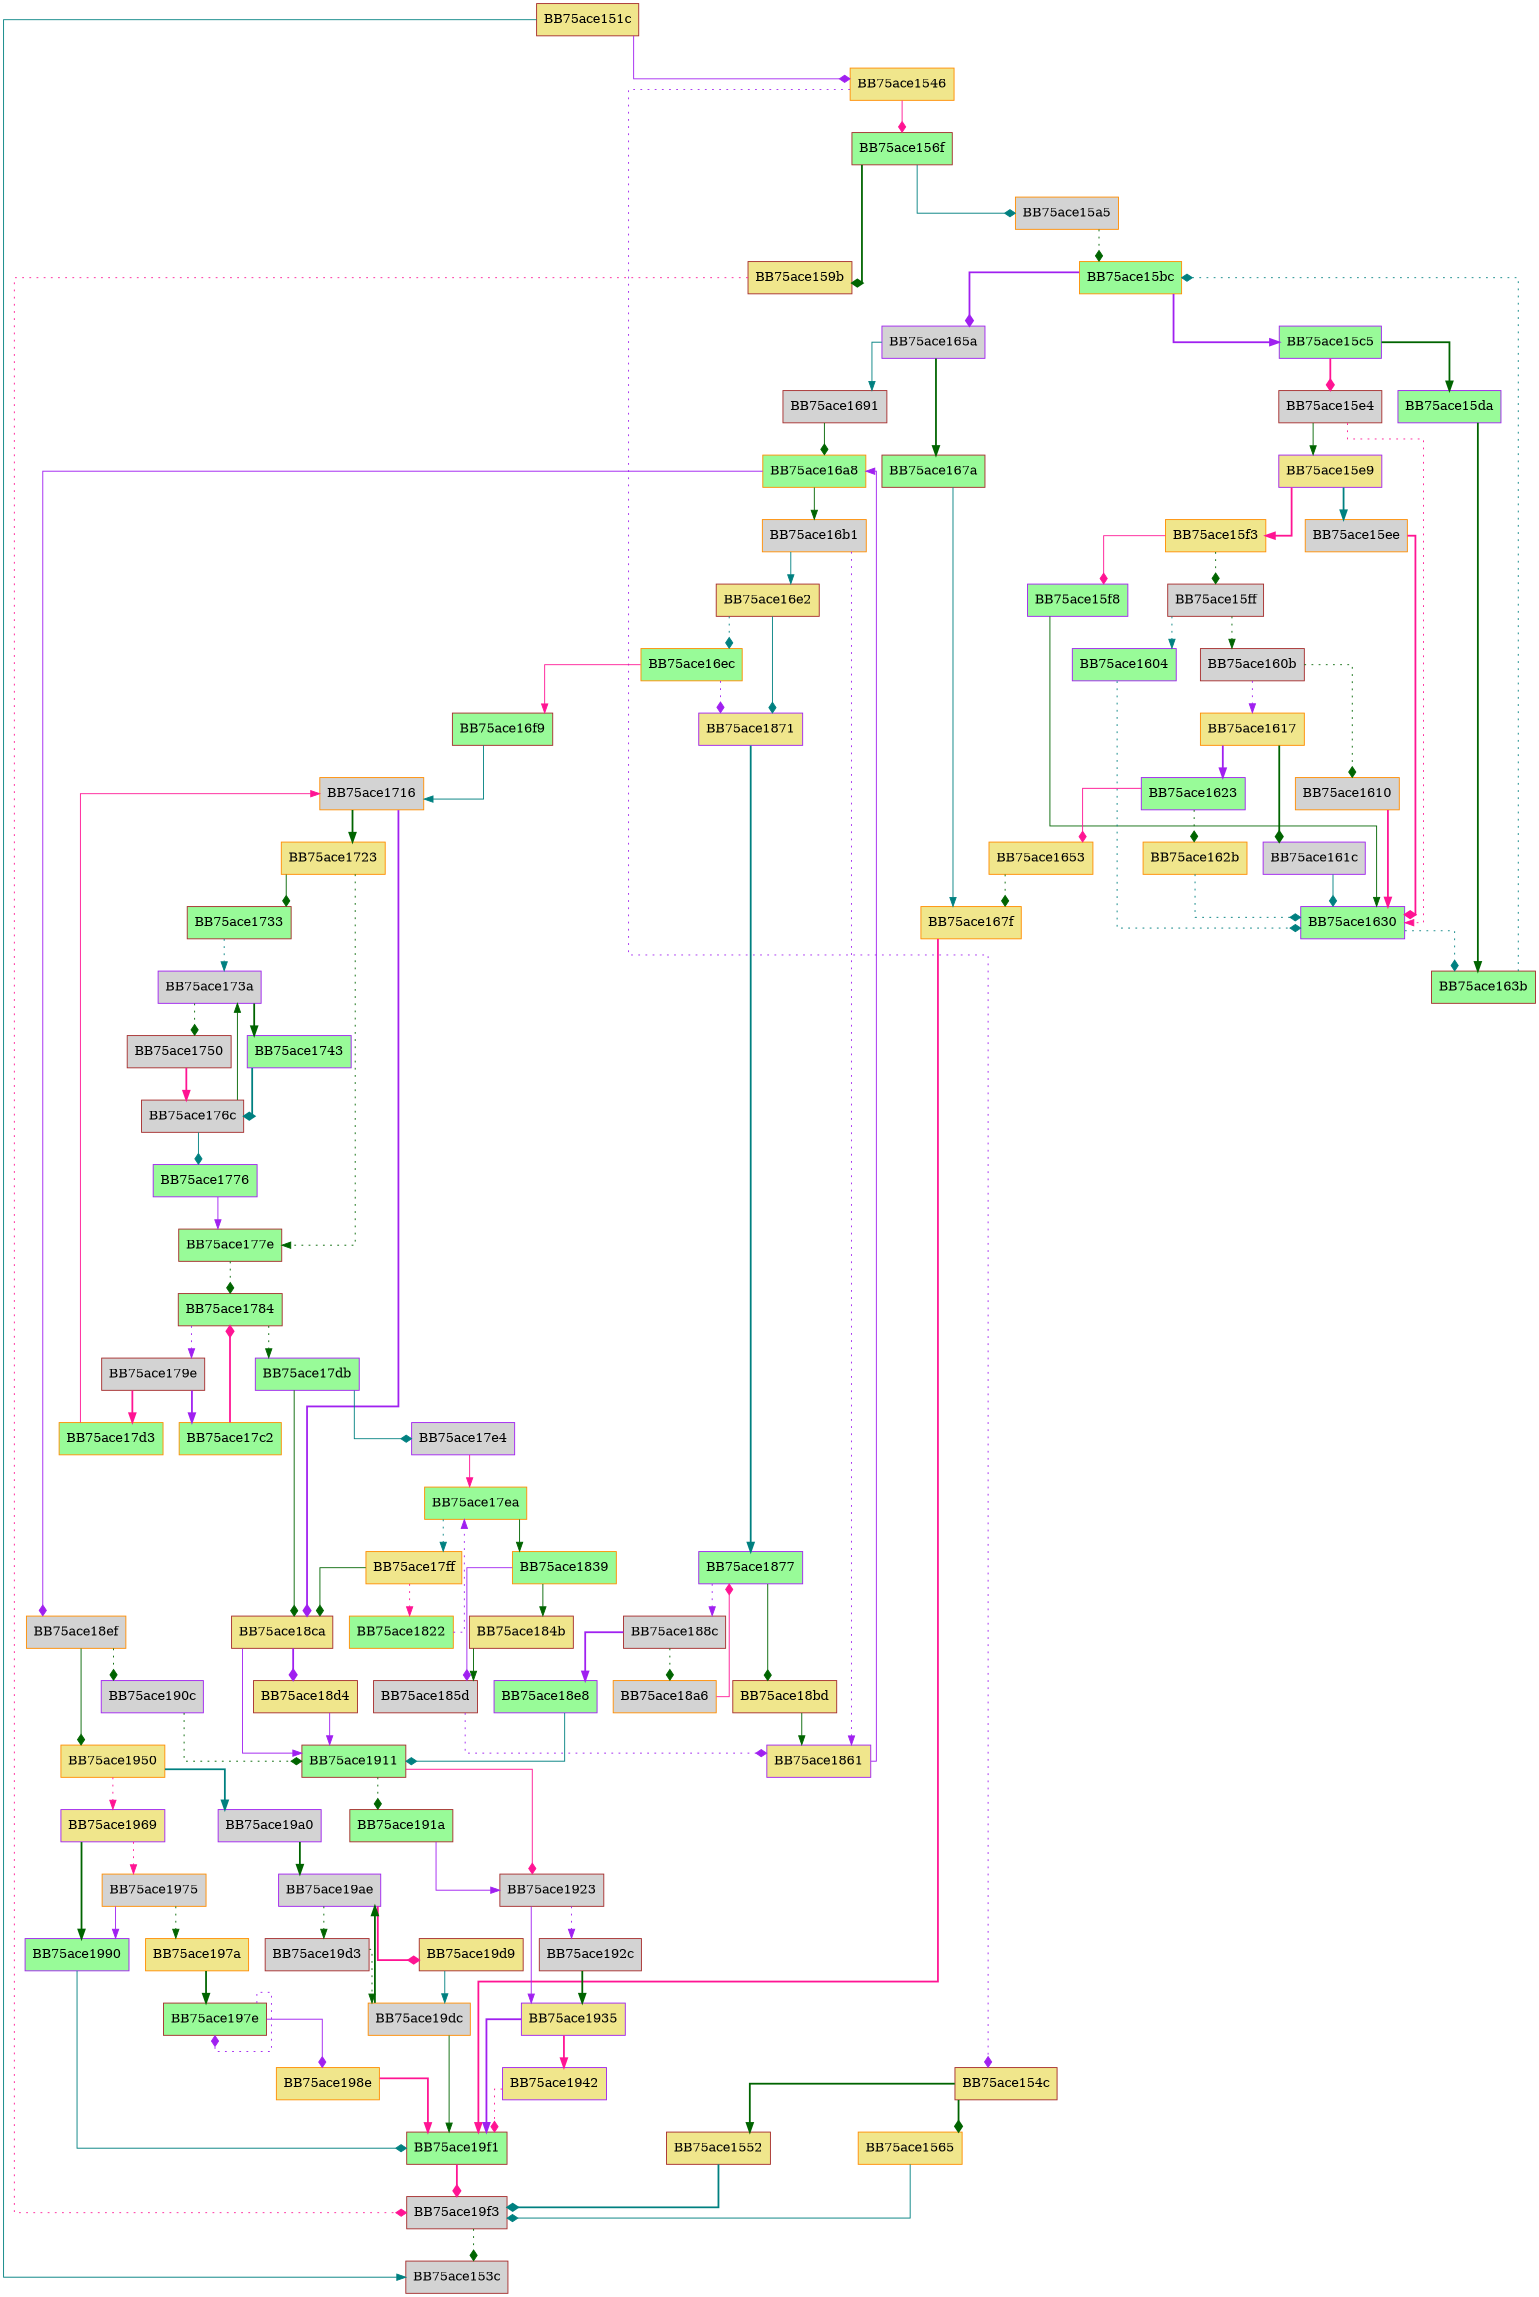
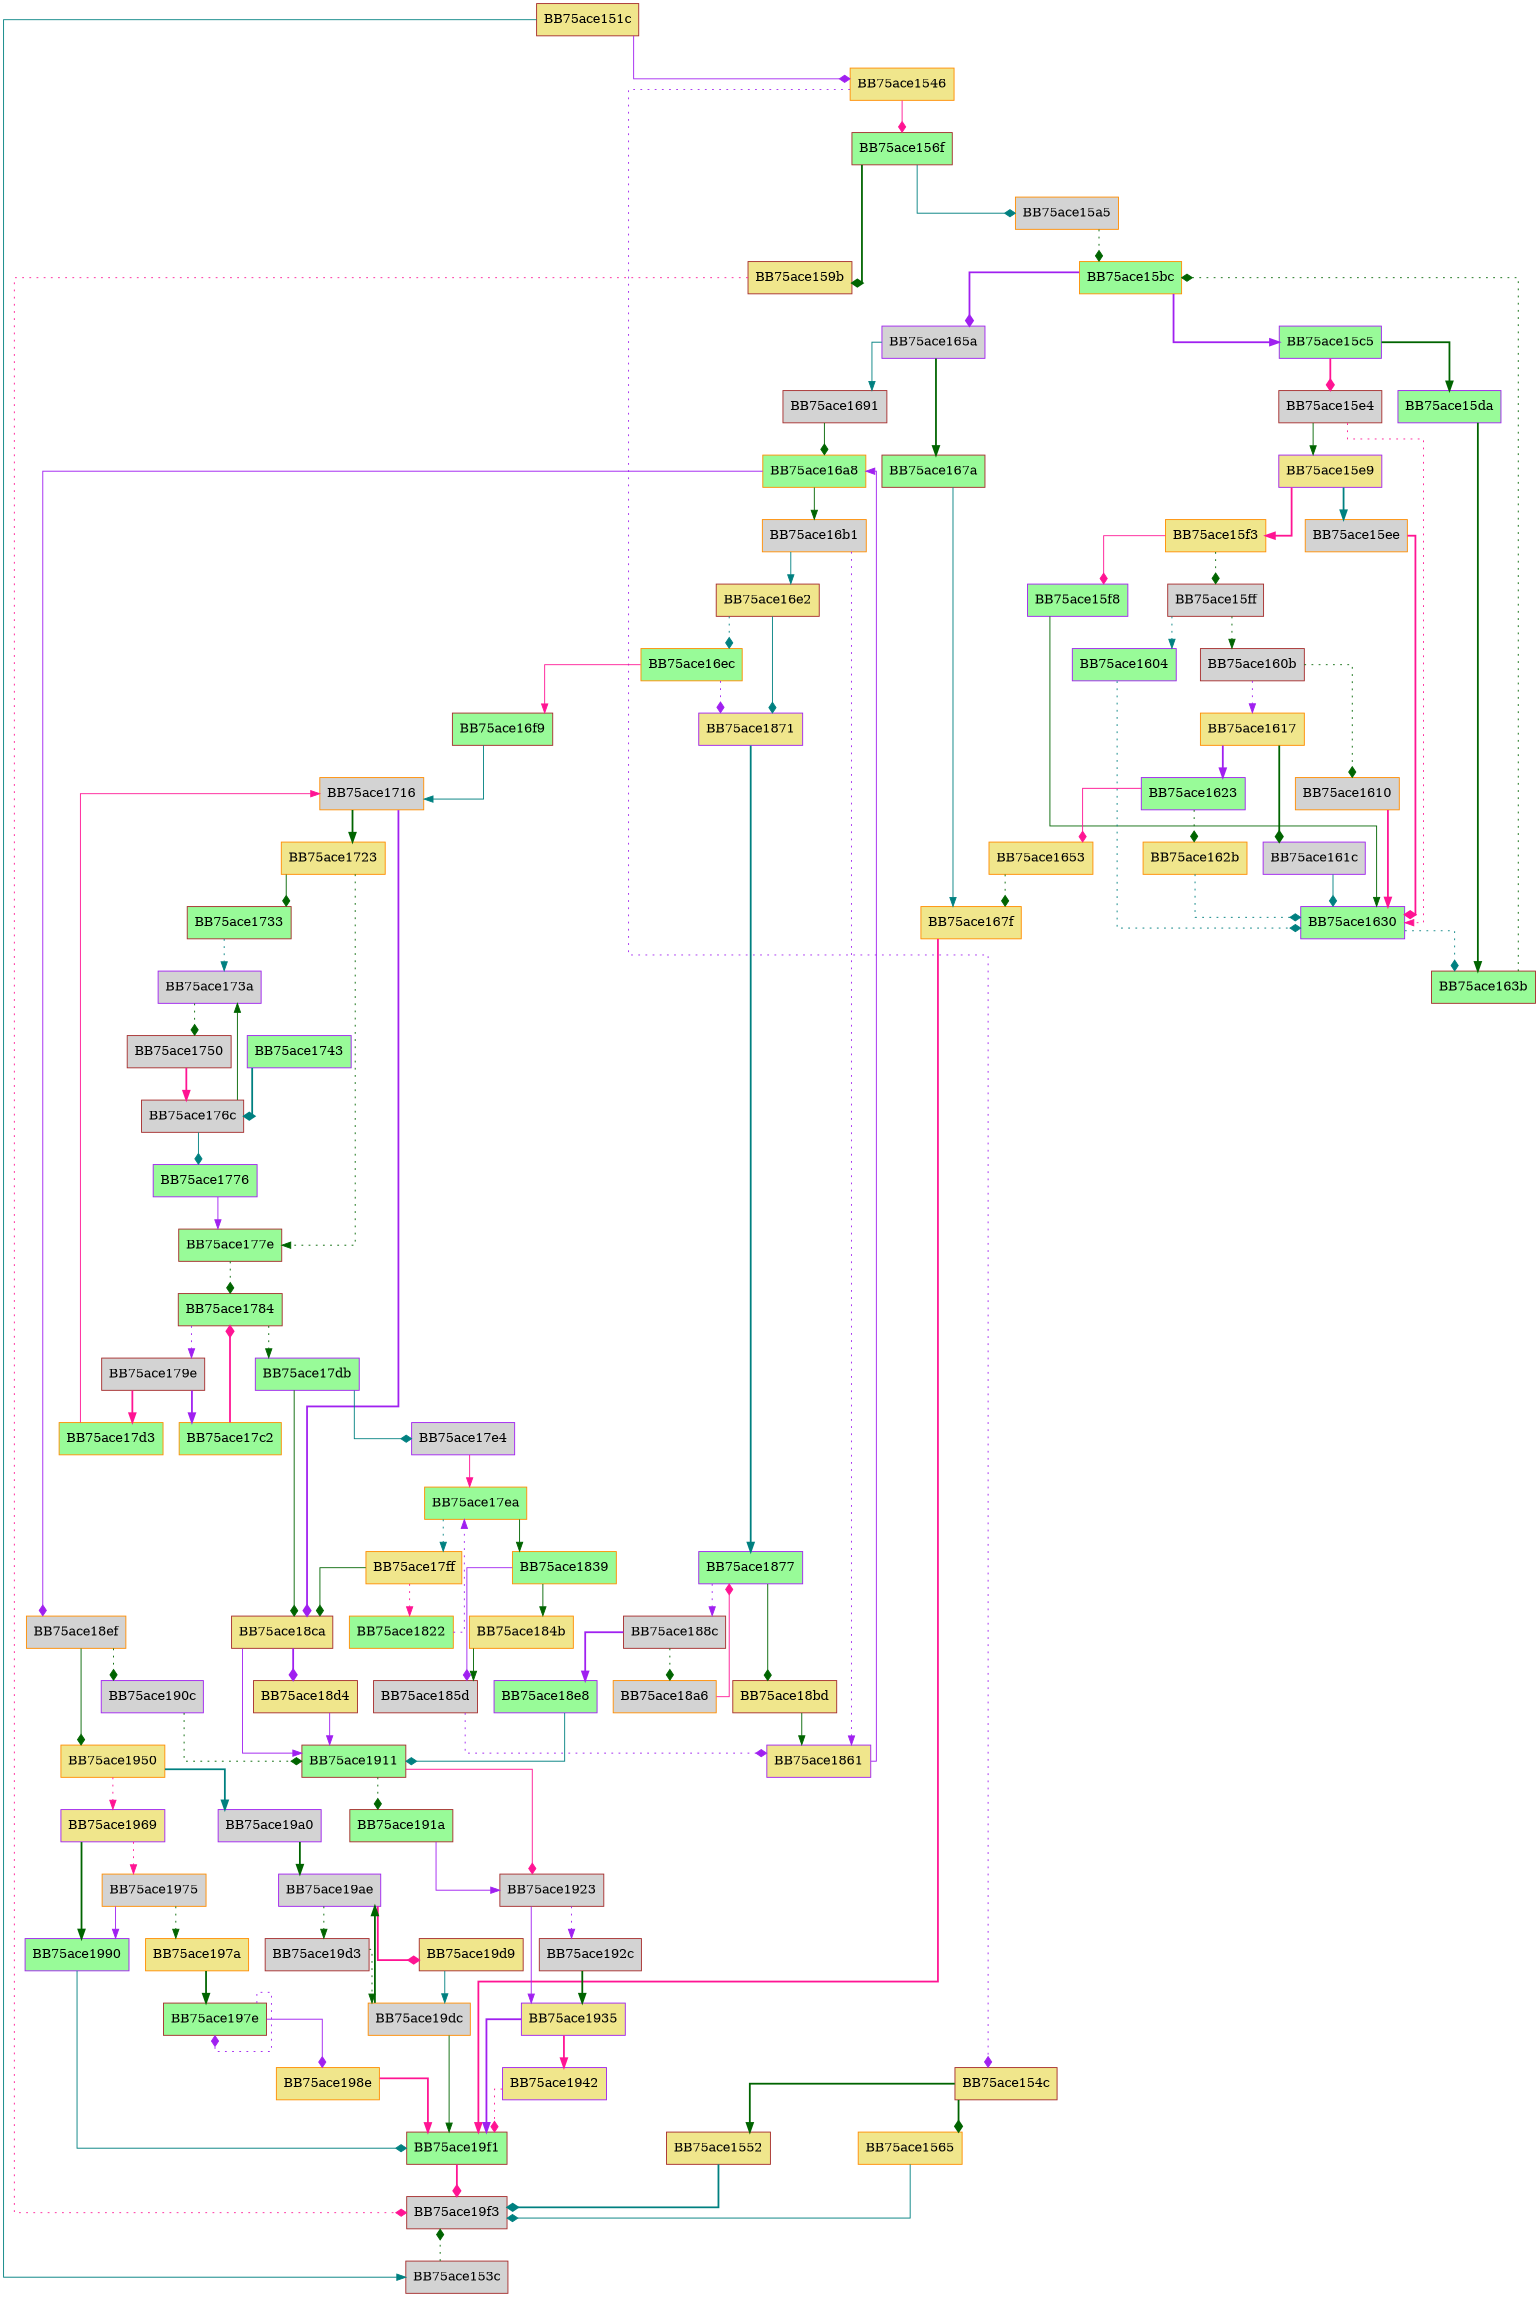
(1518, 461) -> (1518, 461)
(254, 1015) -> none
(521, 1632) -> (521, 1632)
(474, 2239) -> (440, 2250)
